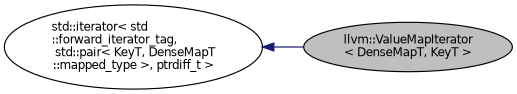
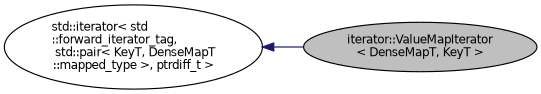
(408, 47) -> (420, 47)
